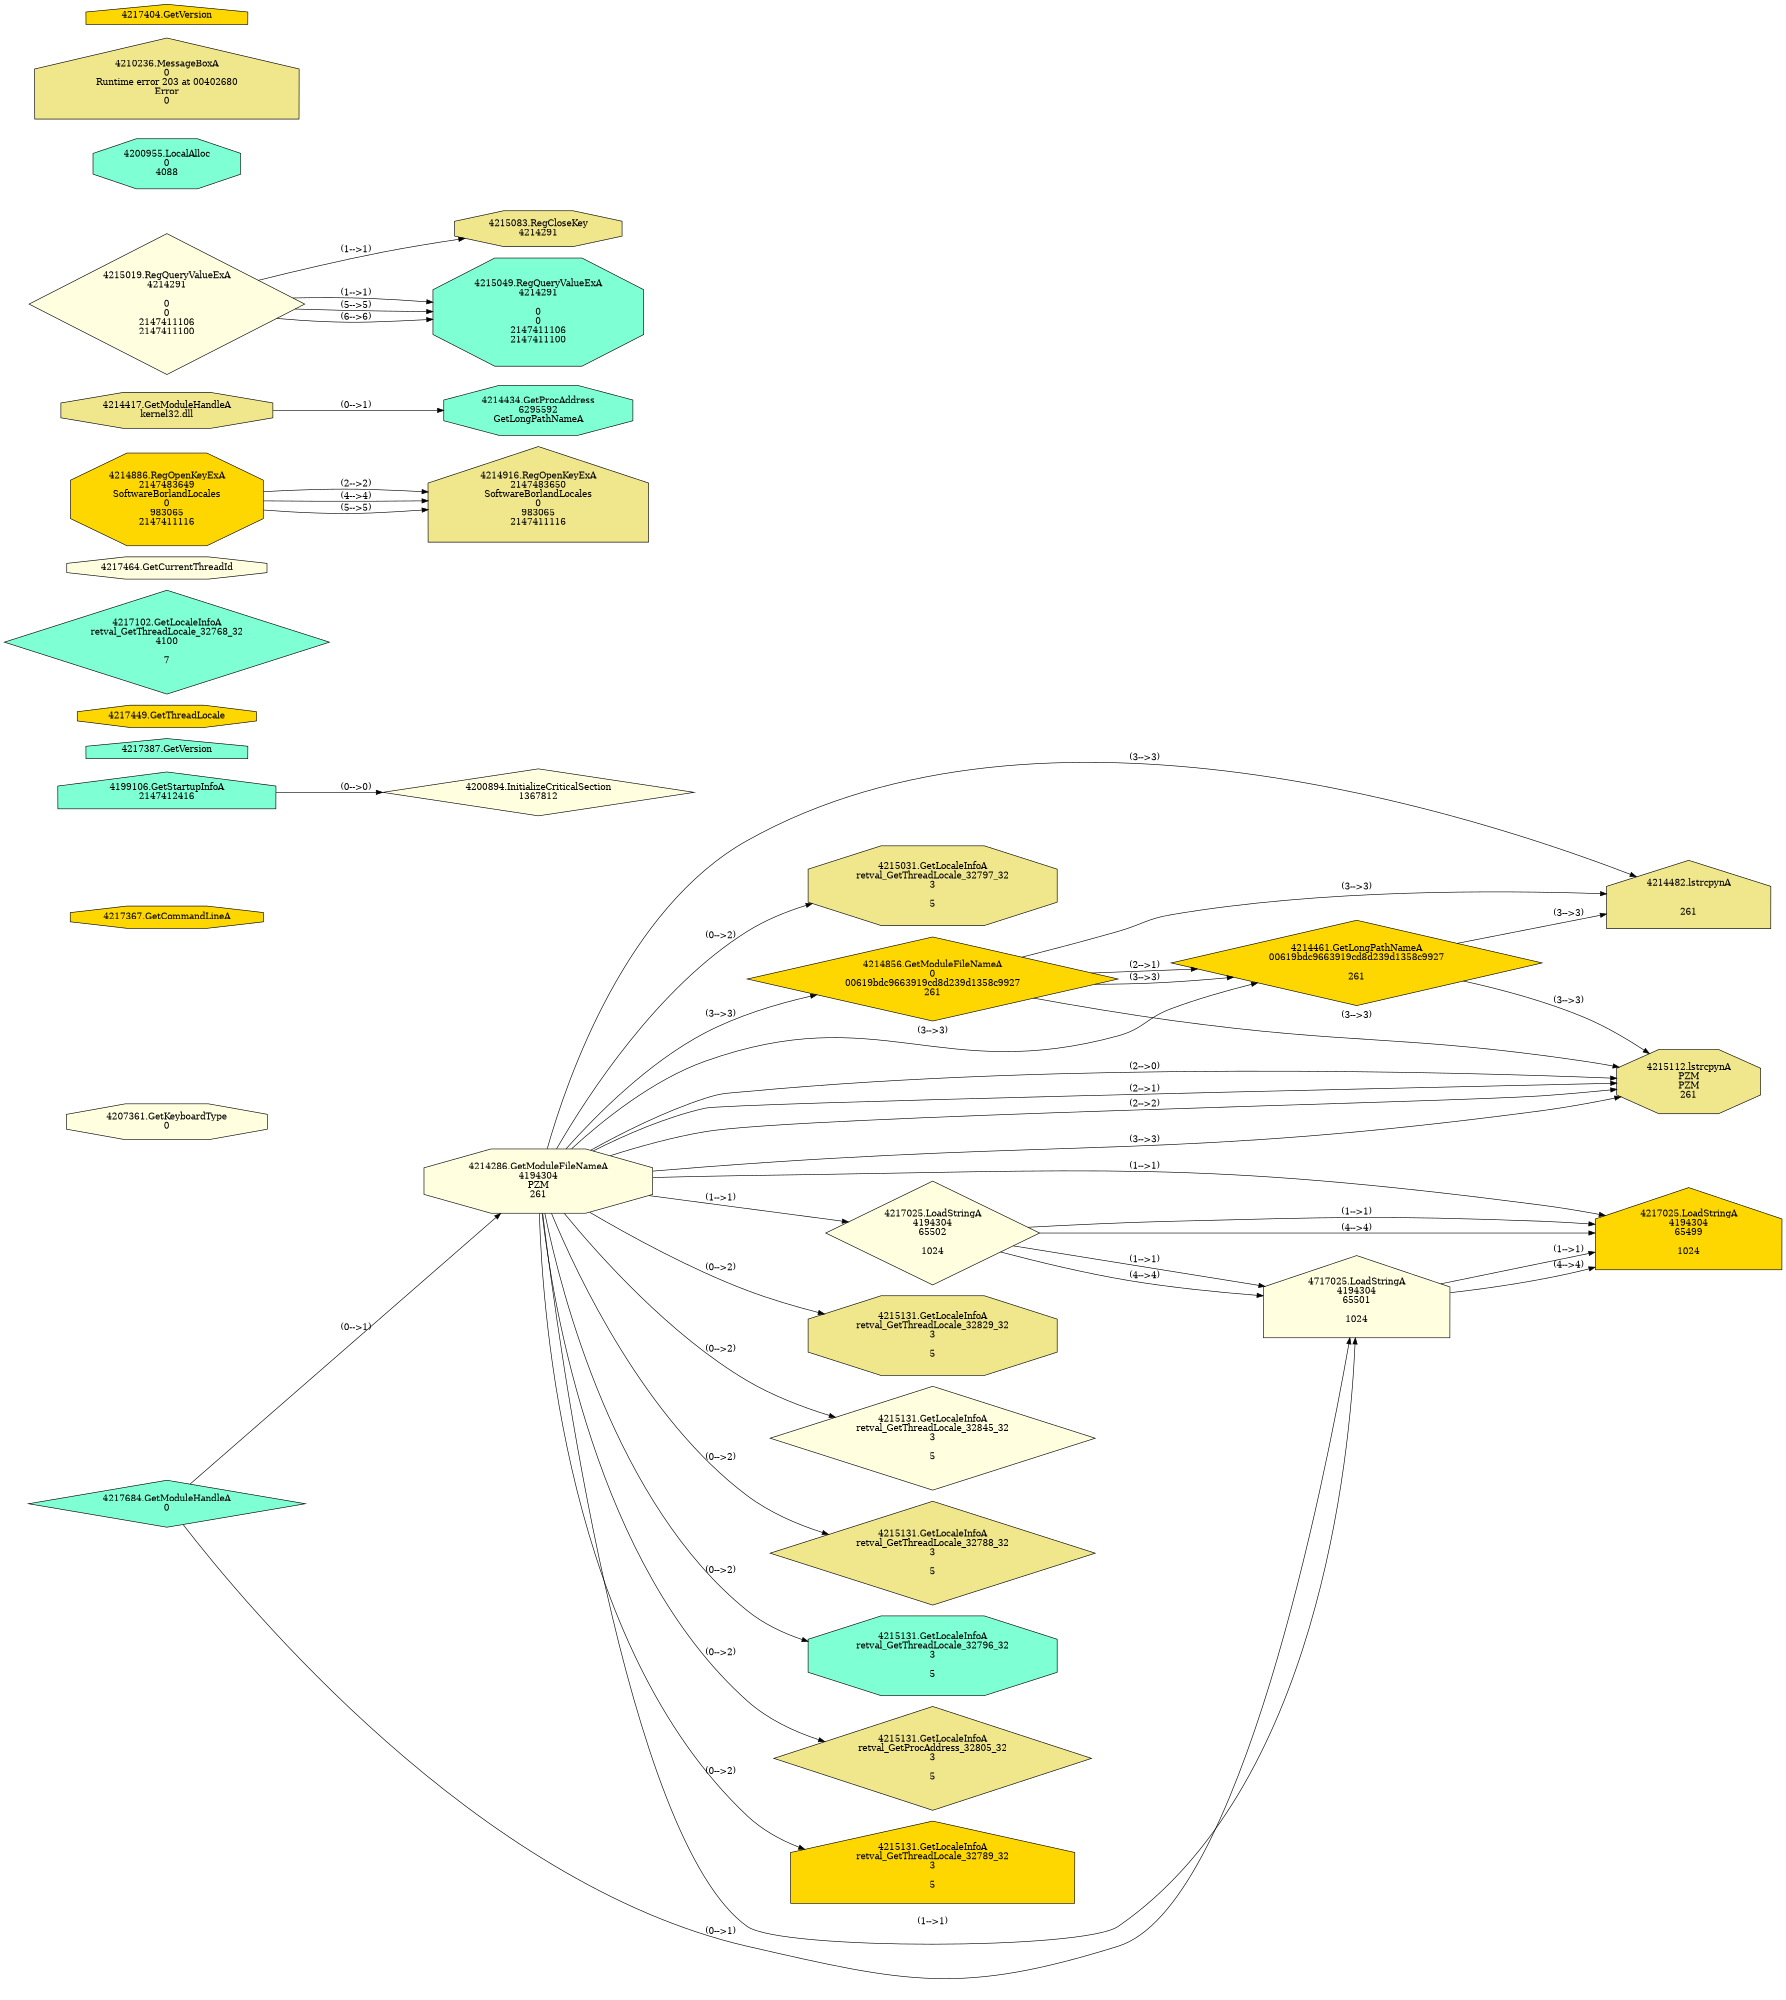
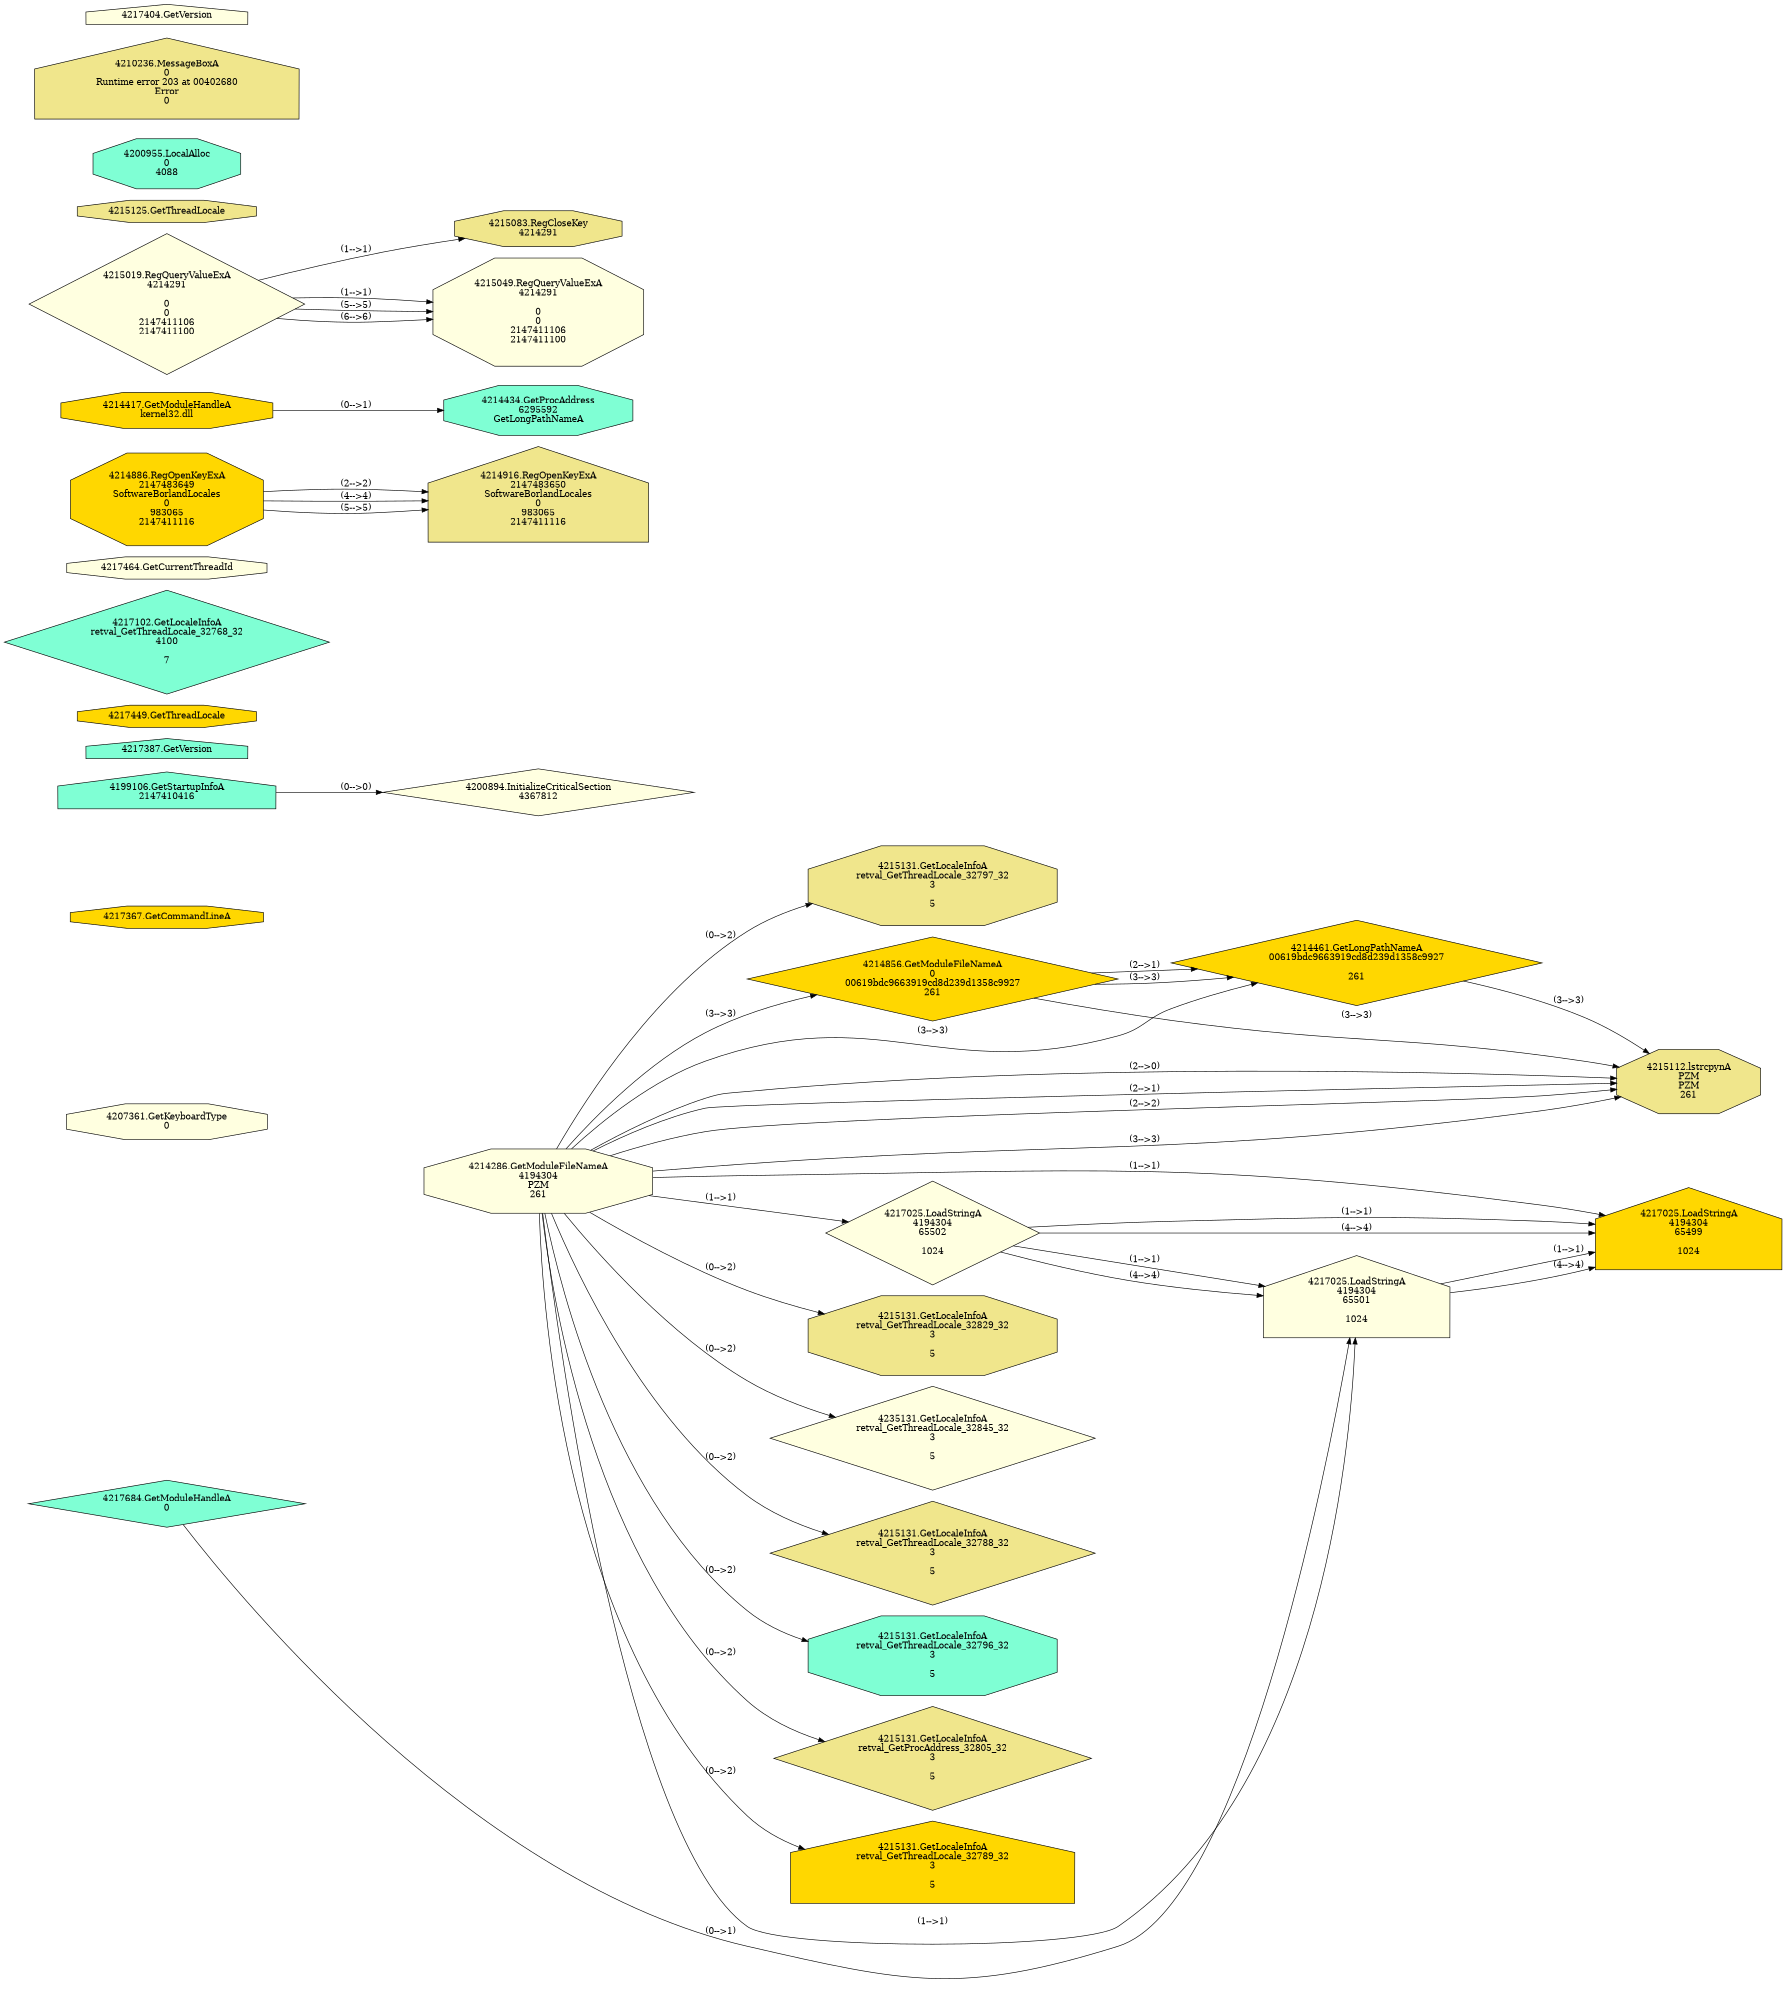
(167, 15) -> (167, 15)
none -> (167, 211)
(538, 312) -> (538, 312)
(167, 410) -> (167, 410)
(167, 792) -> (167, 792)
(538, 792) -> (538, 792)
(933, 886) -> (933, 886)
(1689, 898) -> none
(1357, 1301) -> (1357, 1301)
(343, 1351) -> none
(933, 1438) -> (933, 1438)
